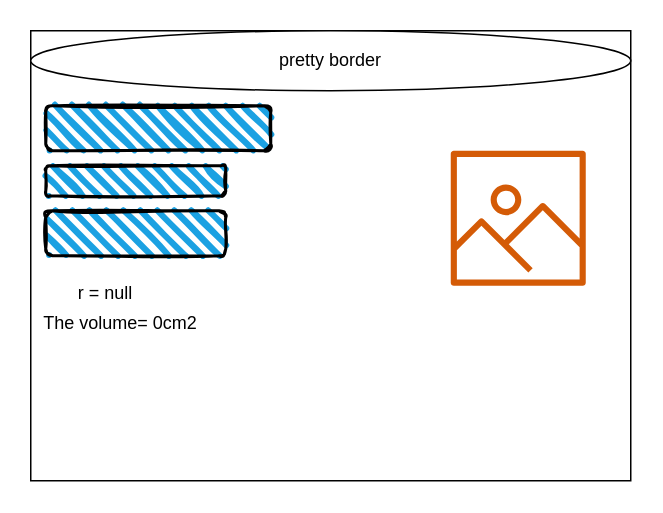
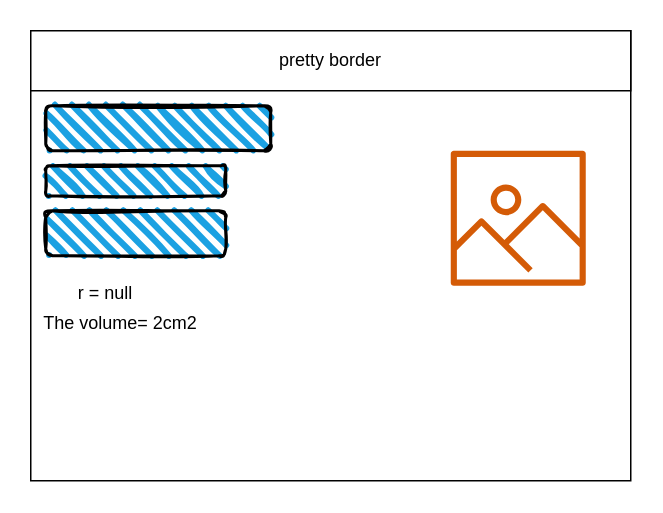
(331, 61) -> (331, 61)
(121, 323) -> (121, 323)
